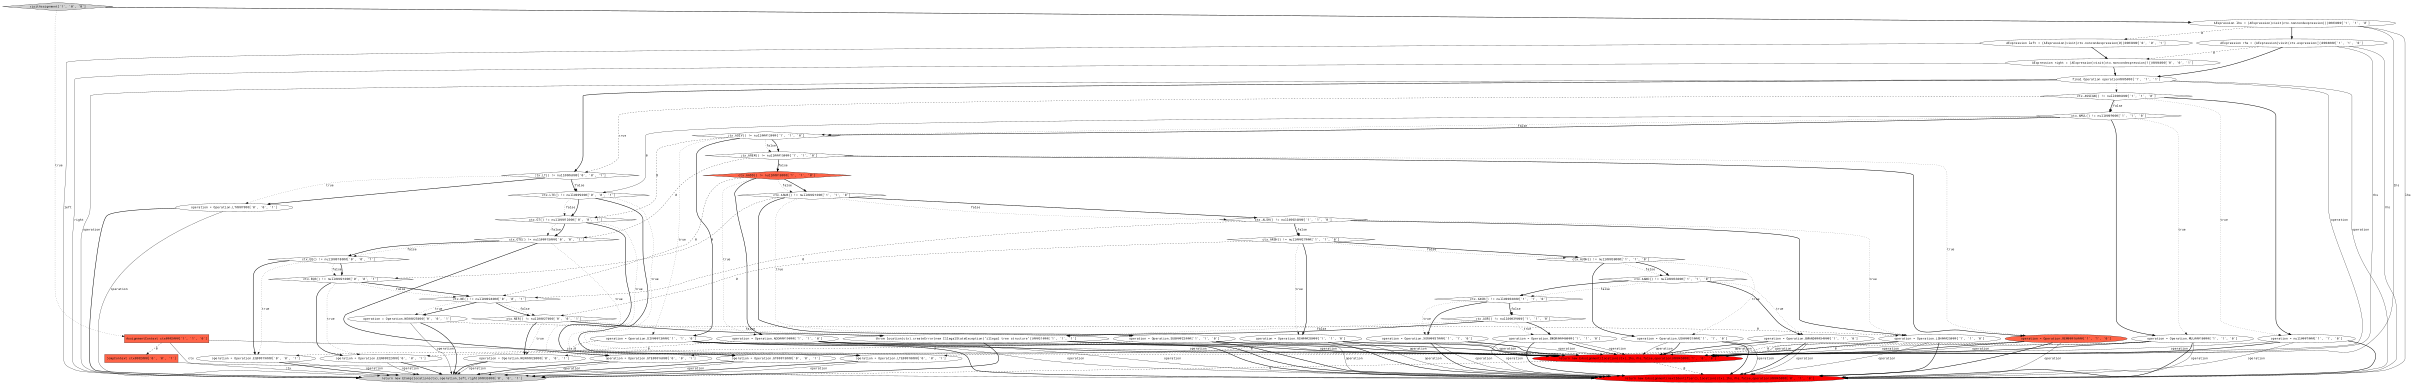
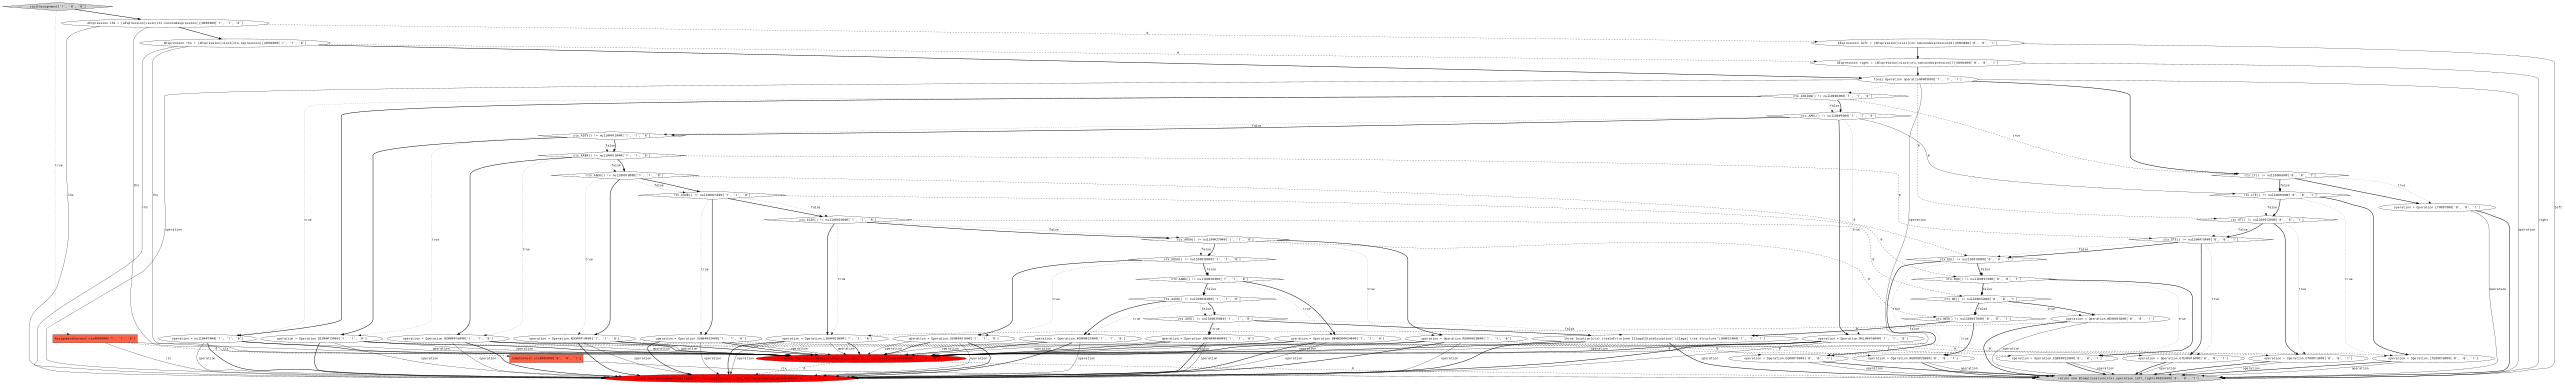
(656, 170) -> (2009, 210)
(777, 175) -> (625, 175)
(656, 254) -> (1326, 190)
(2066, 339) -> (448, 339)
